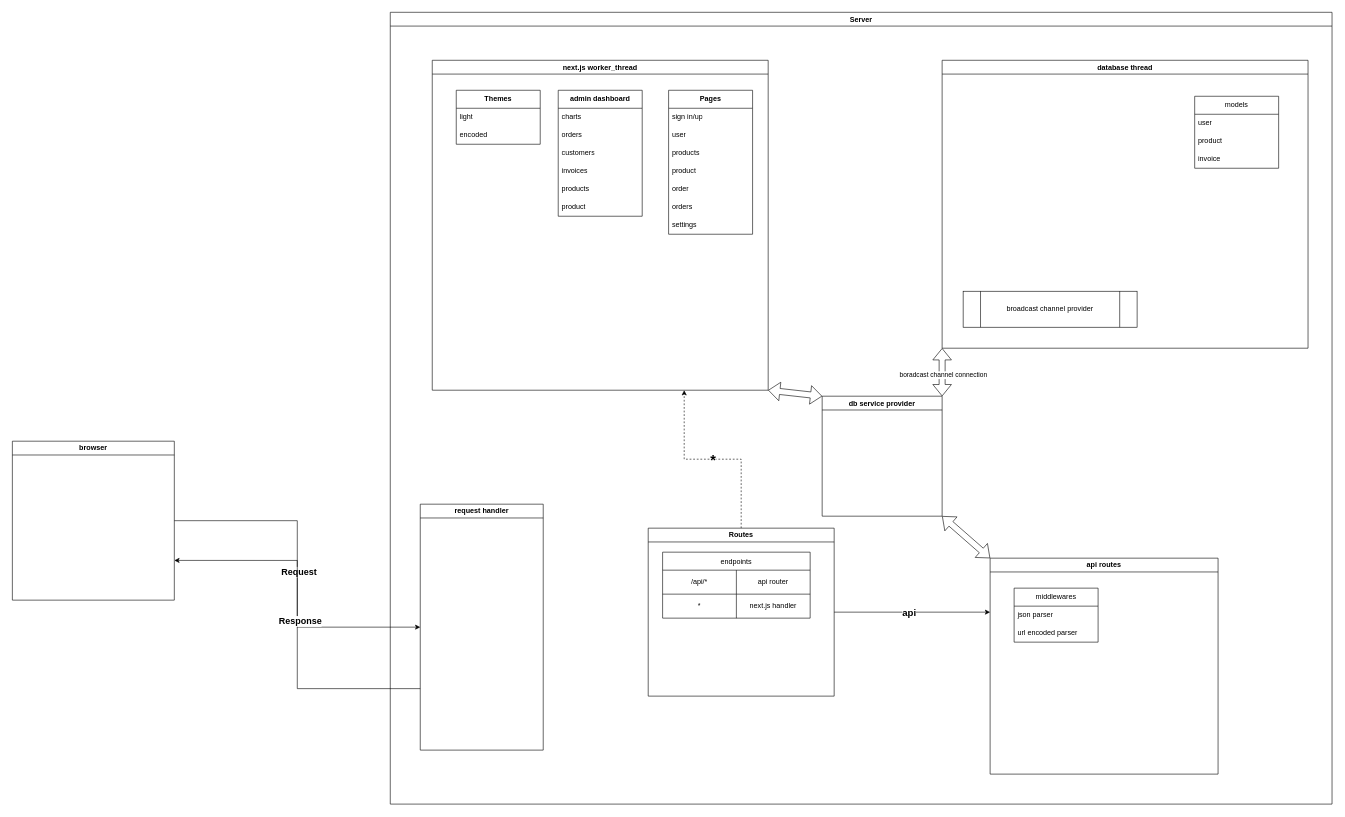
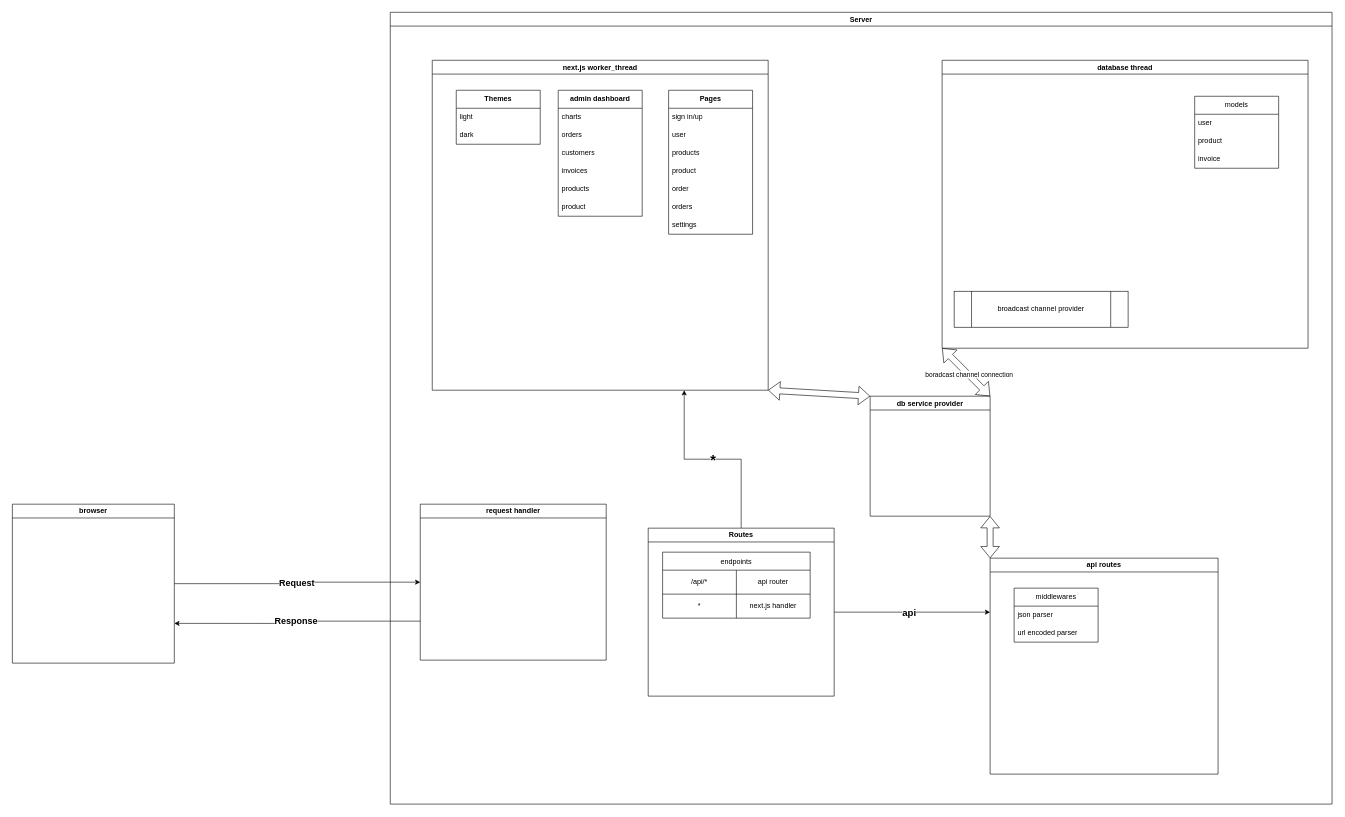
(474, 135) -> (468, 135)
(1050, 309) -> (1041, 309)
(882, 456) -> (930, 456)
(715, 459) -> (715, 459)
(93, 521) -> (93, 584)
(482, 627) -> (513, 582)
